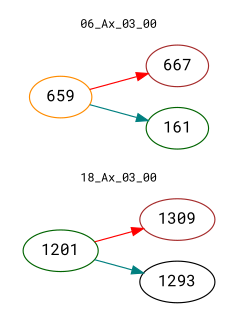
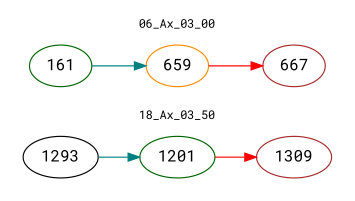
(113, 111) -> (113, 66)
(119, 179) -> (177, 116)
(113, 265) -> (113, 157)
